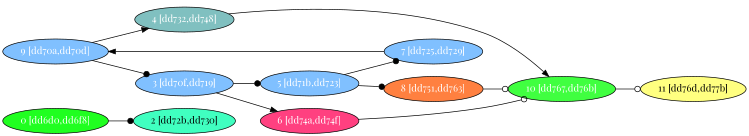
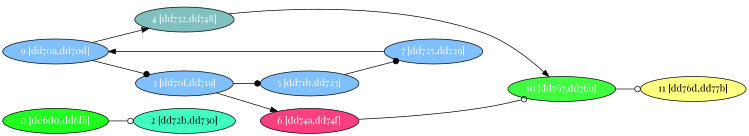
(433, 89) -> none
(118, 121) -> (118, 121)
